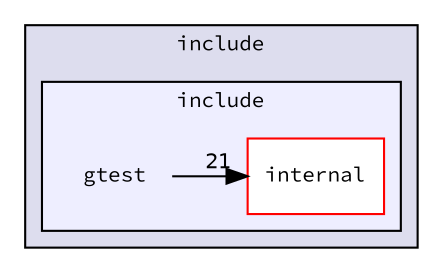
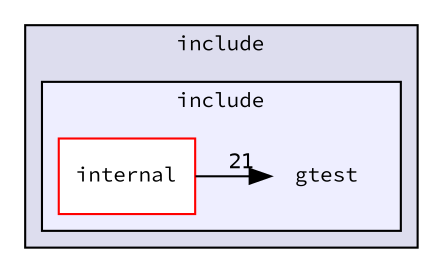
(199, 176) -> (223, 176)
